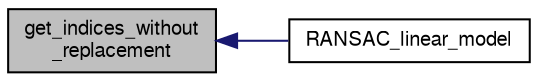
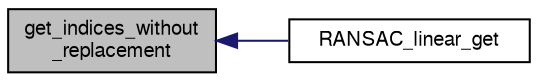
(410, 41) -> (410, 41)
